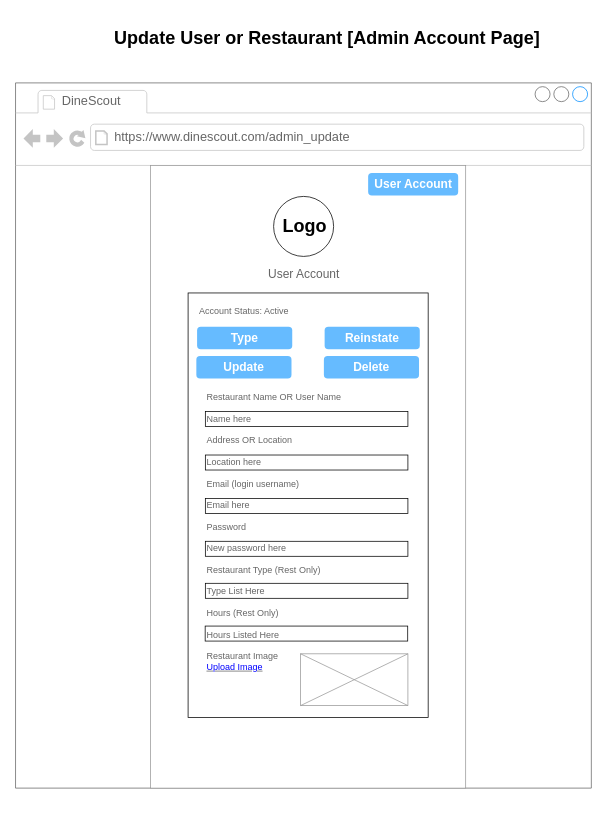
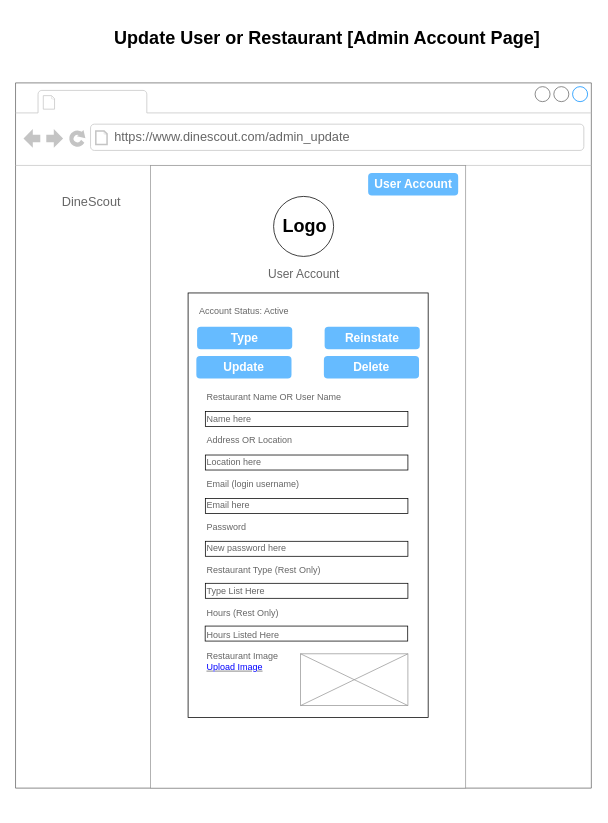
(102, 102) -> (102, 203)
